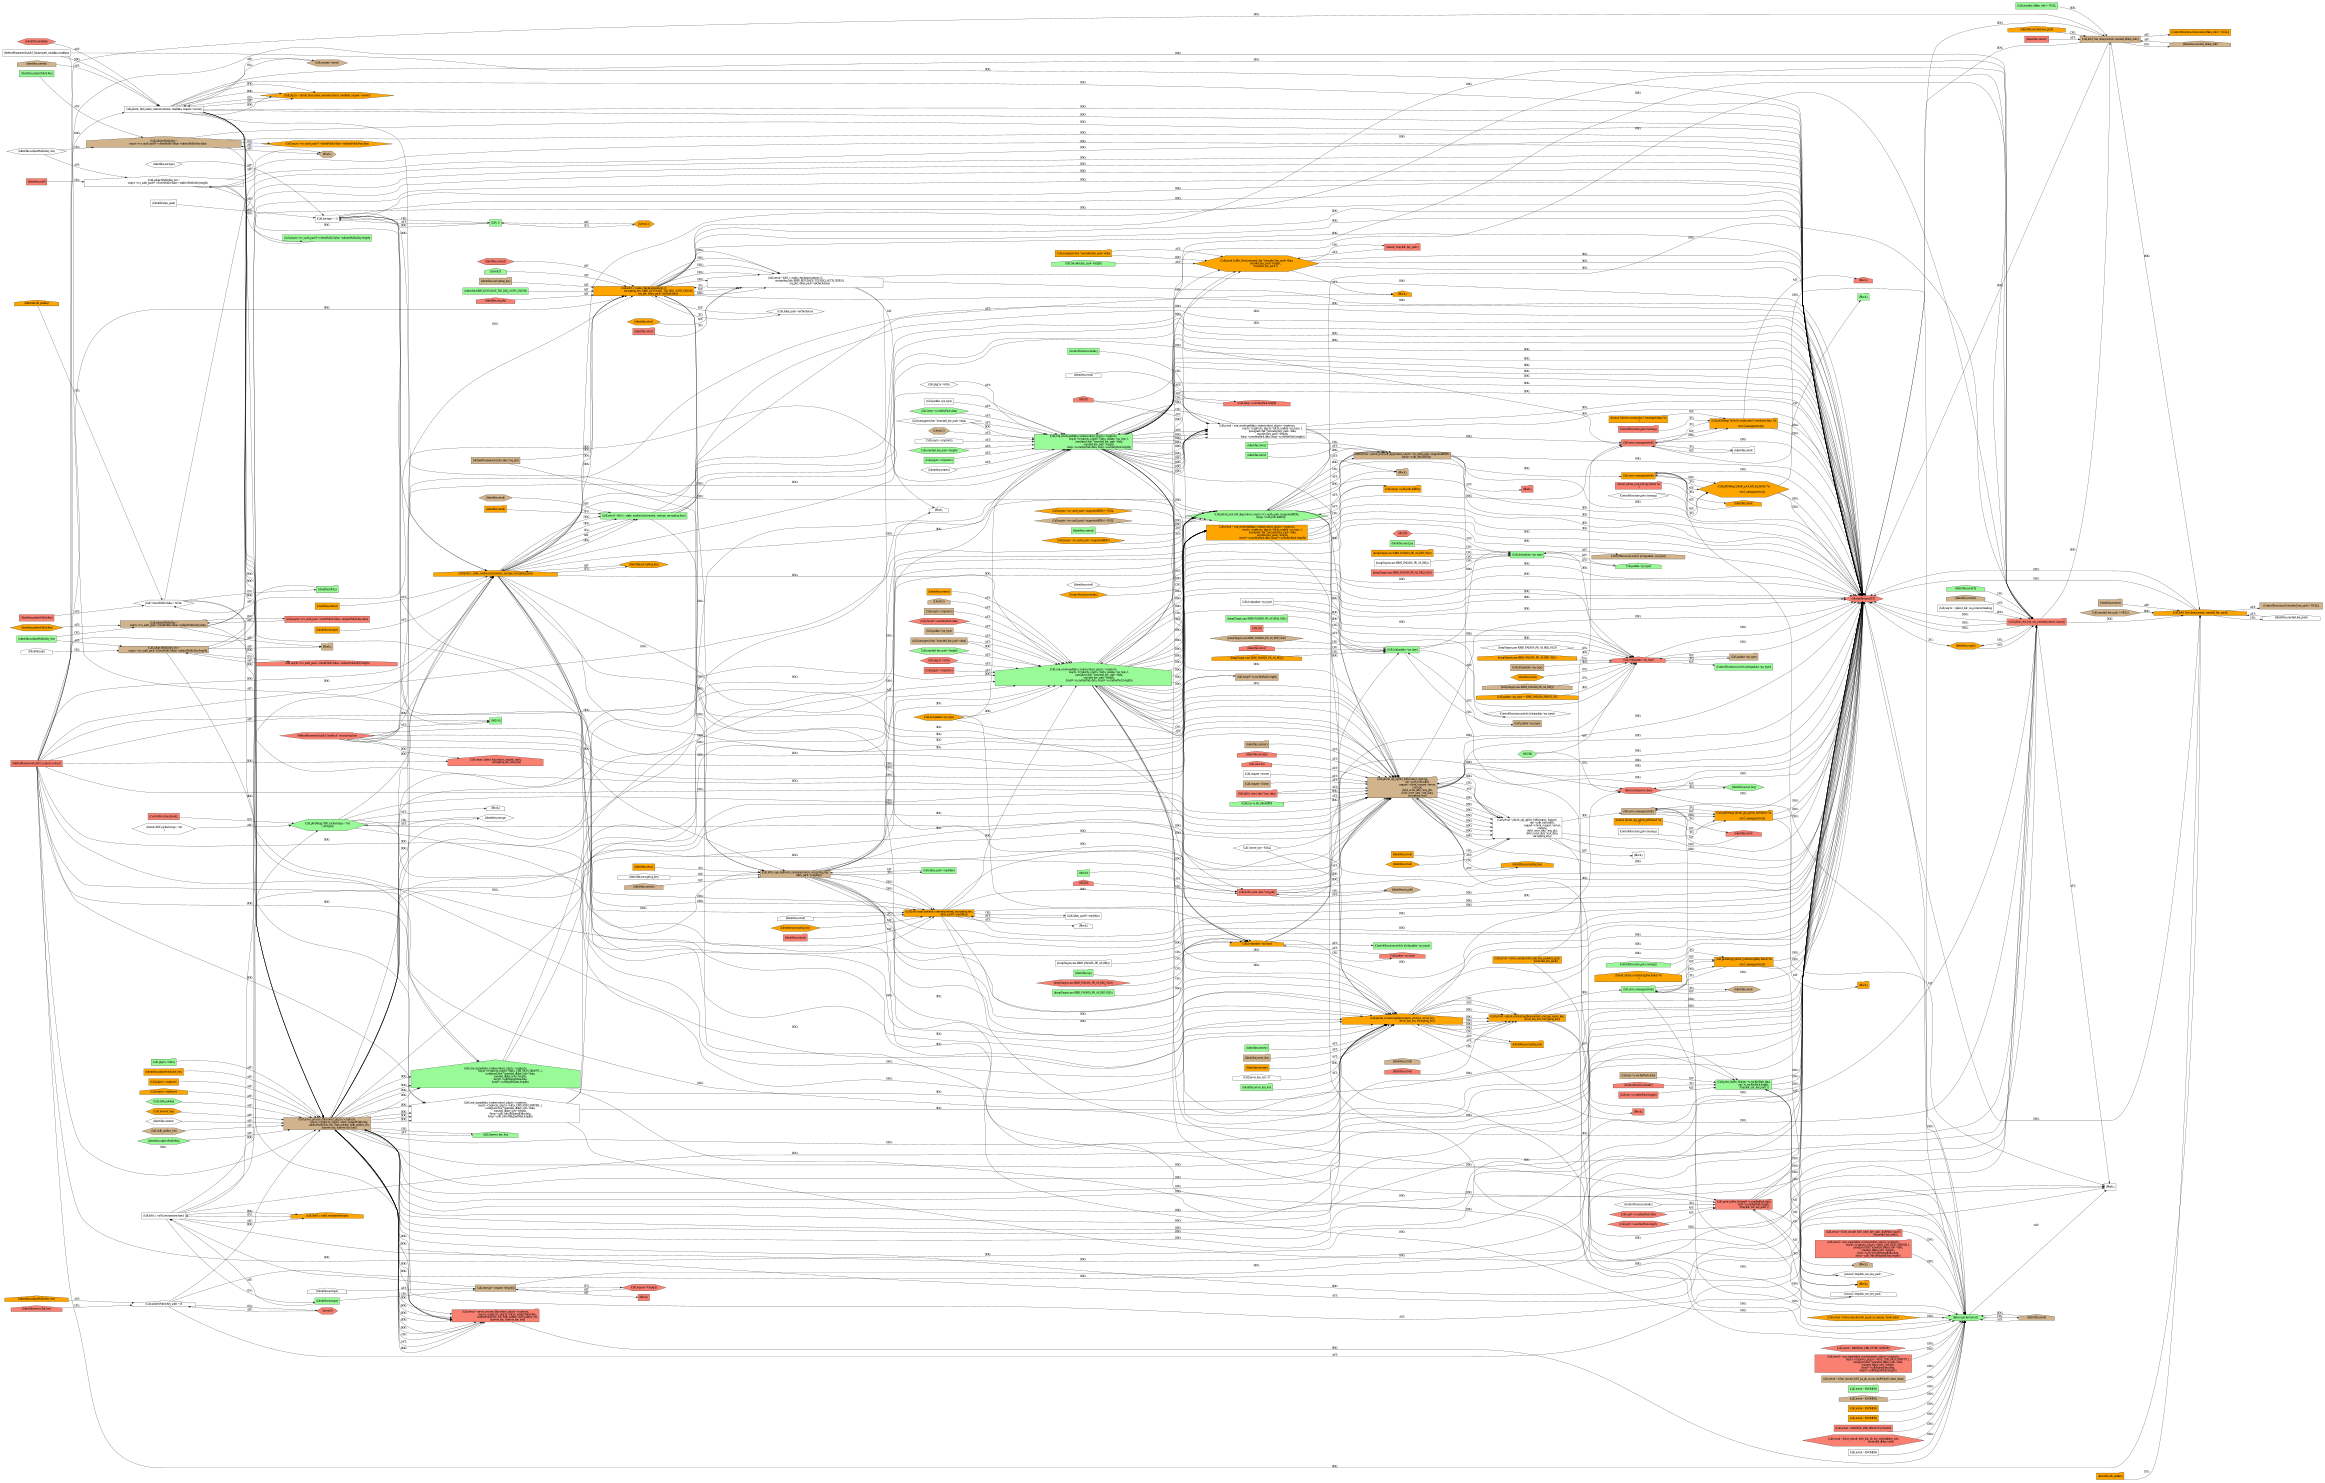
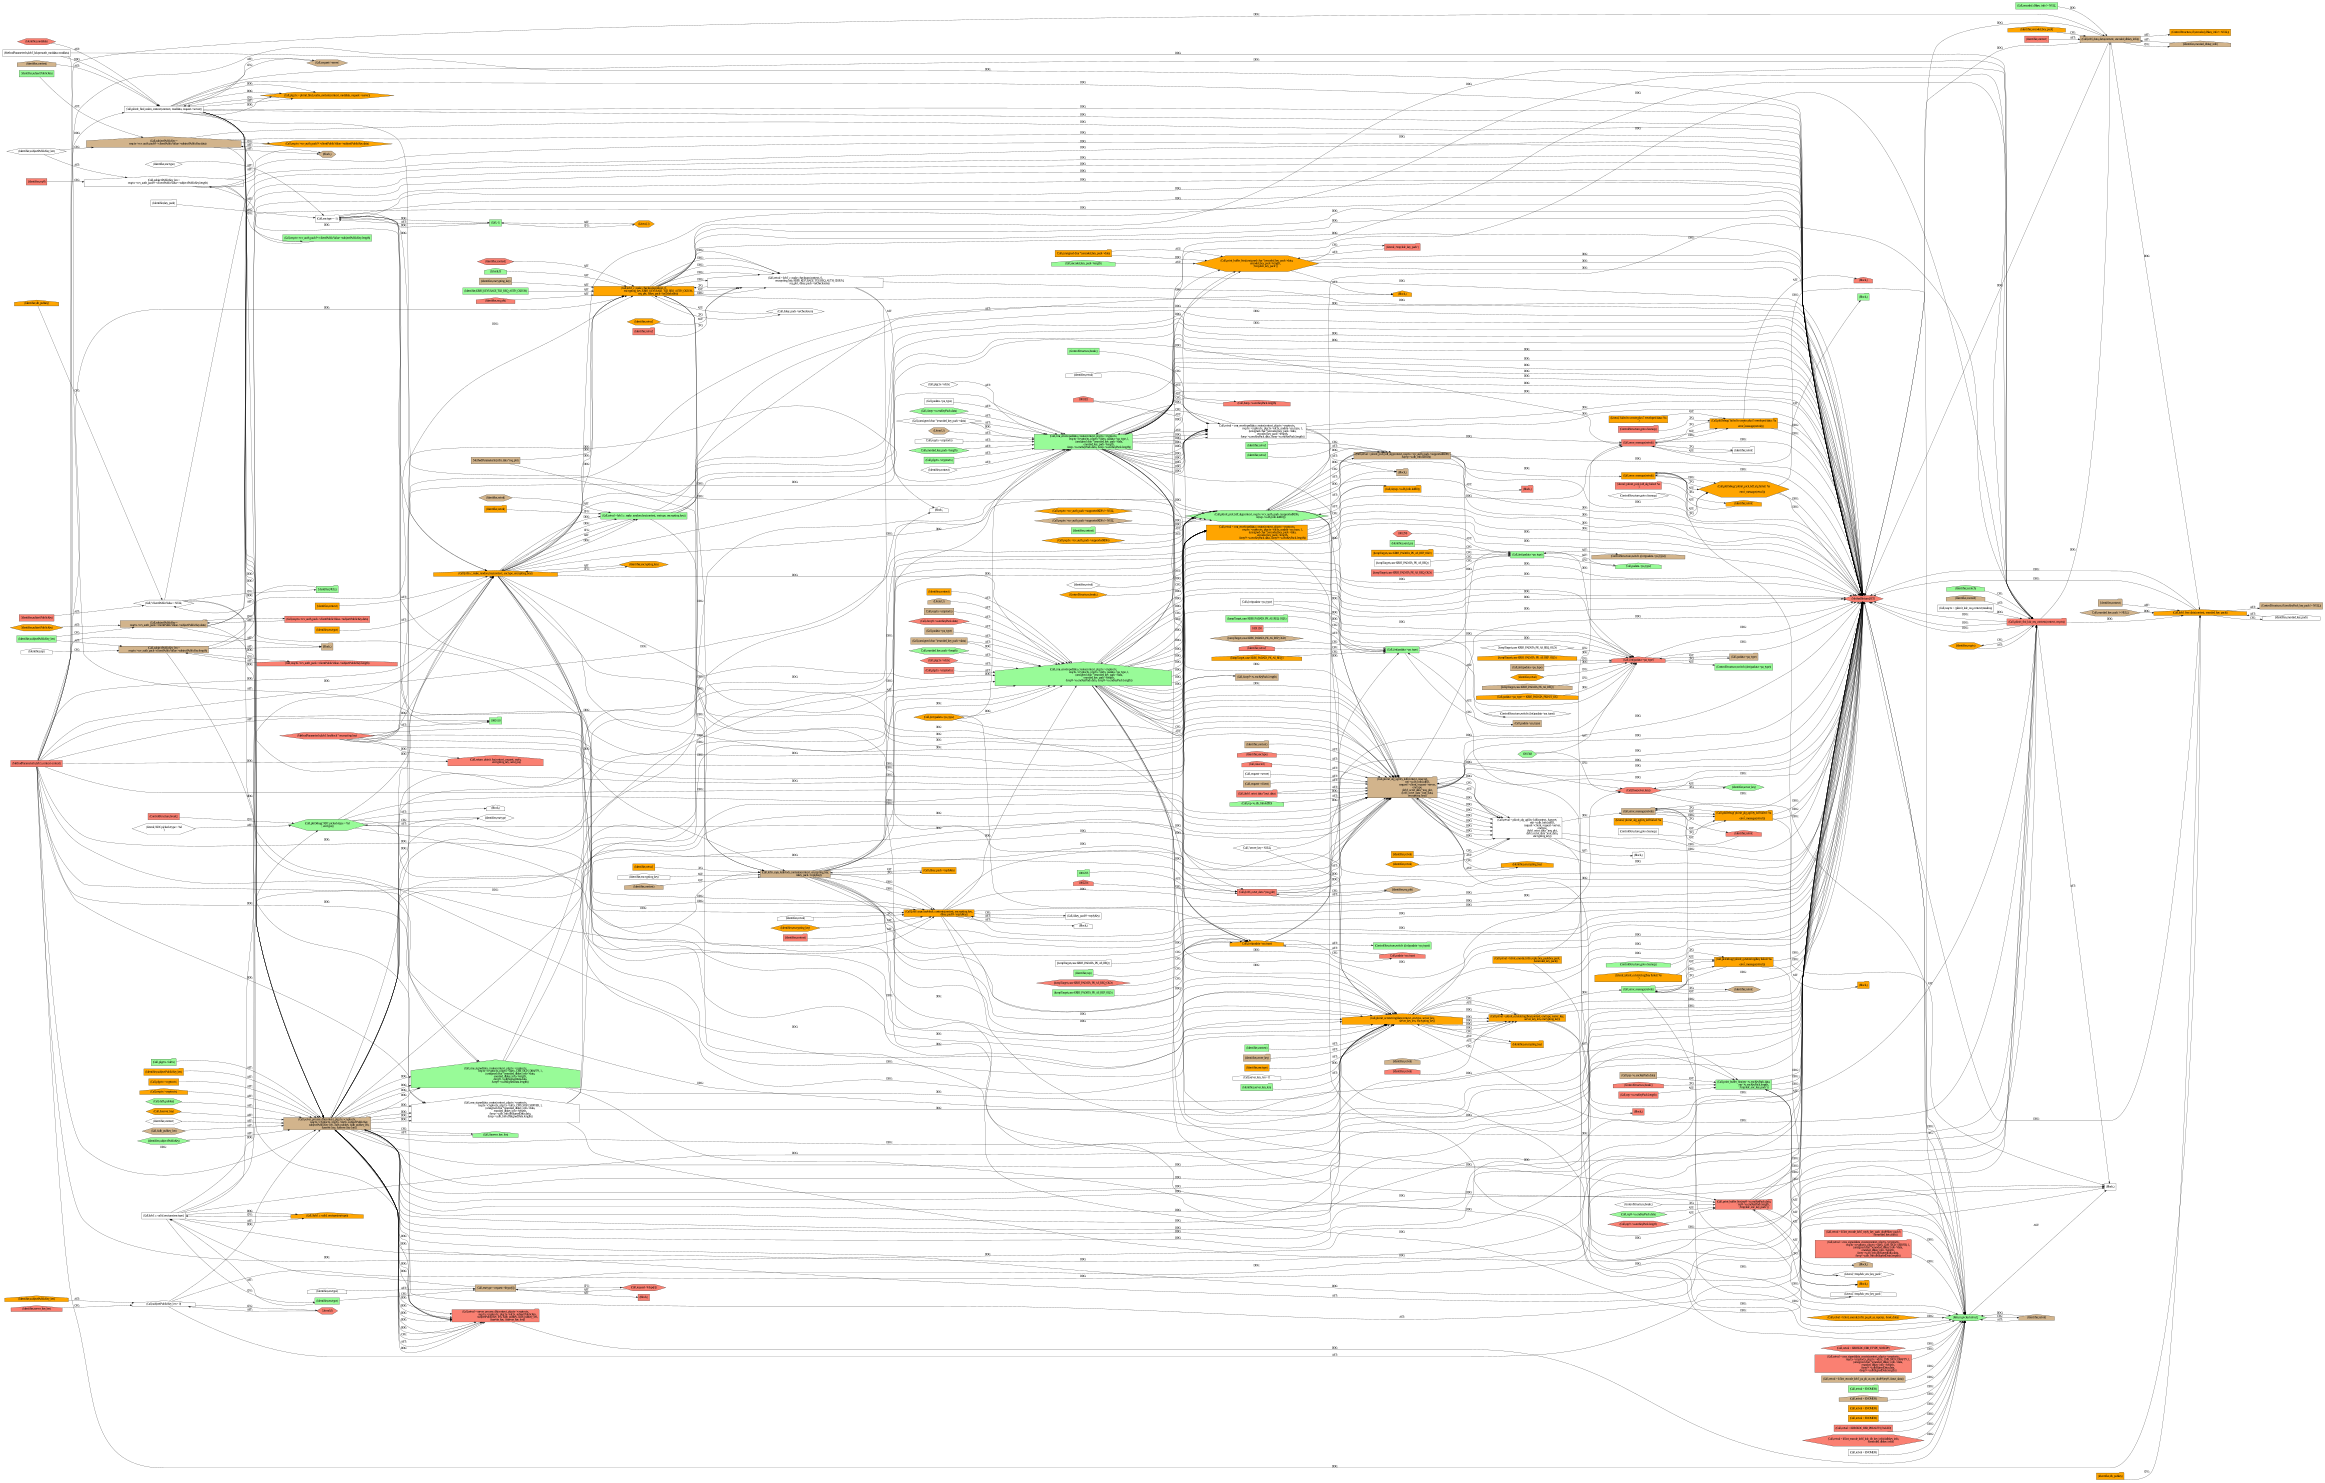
(2110, 39) -> (2110, 39)
(404, 219) -> (404, 219)
(2291, 606) -> (2291, 606)
(1904, 630) -> (1925, 957)
(1638, 791) -> (1638, 791)
(939, 871) -> (939, 871)
(1638, 1214) -> (1638, 1214)
(164, 1304) -> (164, 1304)
